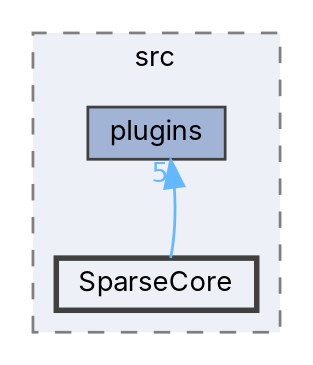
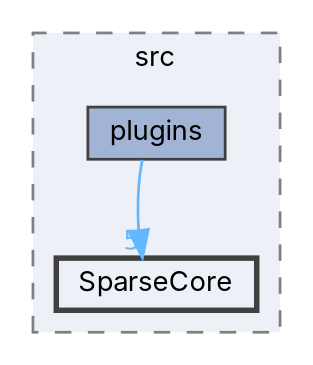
(175, 223) -> (138, 195)
